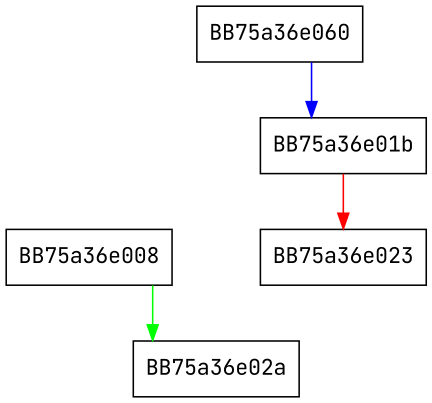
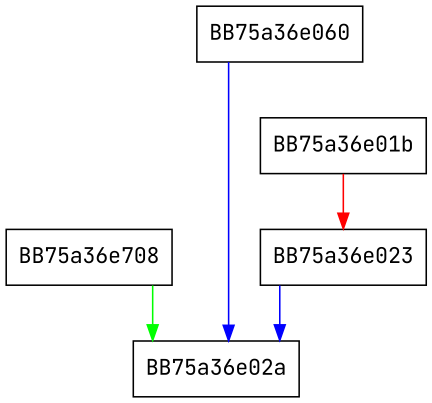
(312, 82) -> (229, 194)
(89, 257) -> (89, 257)
none -> (280, 305)
